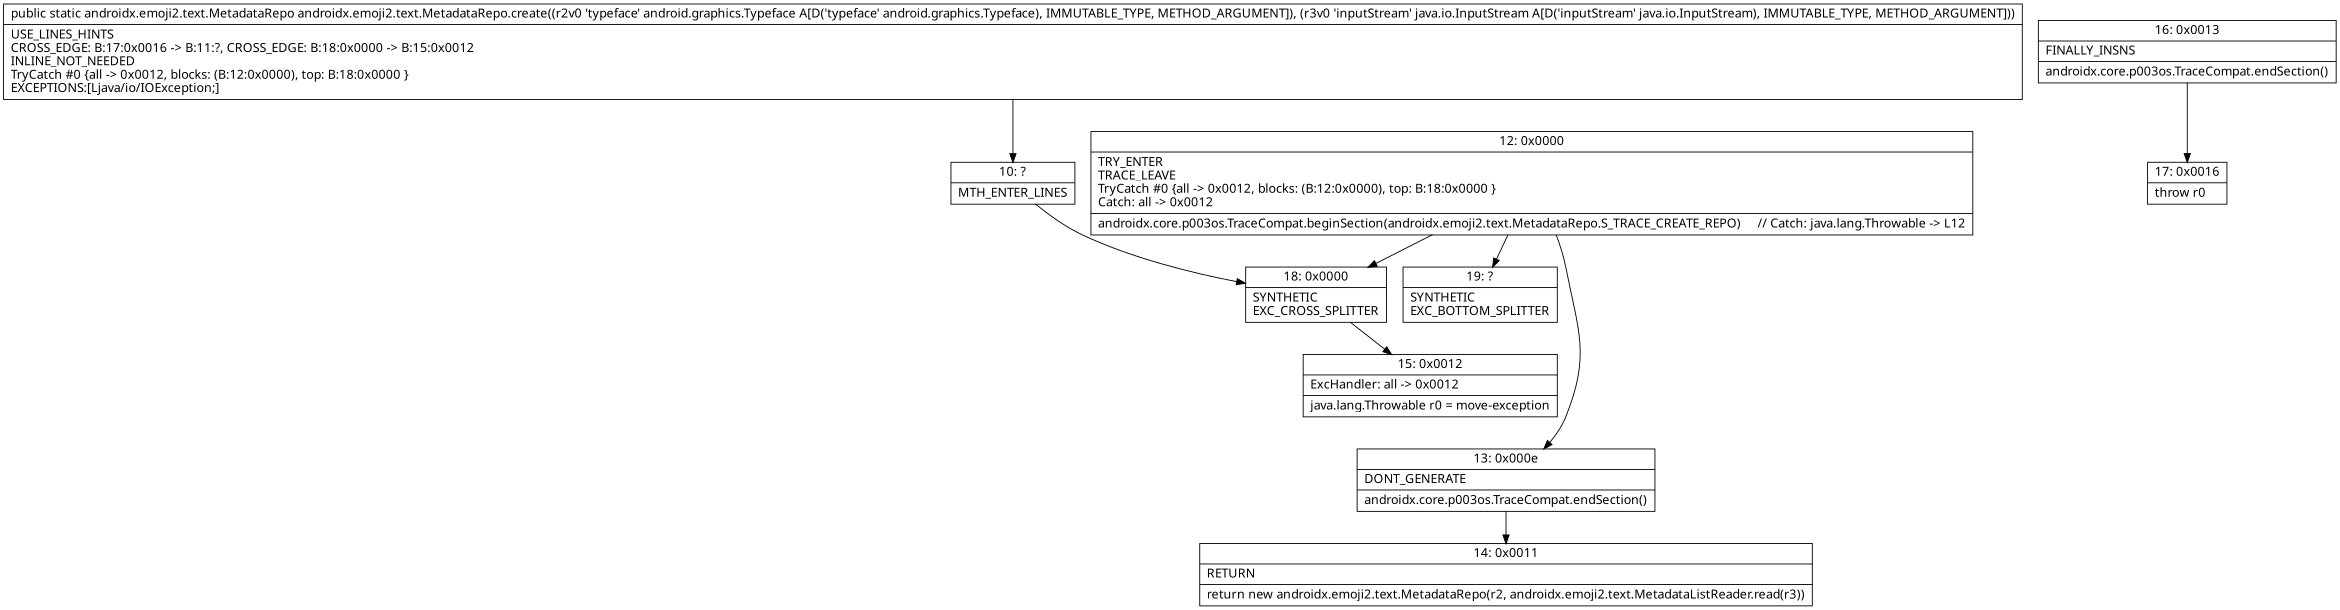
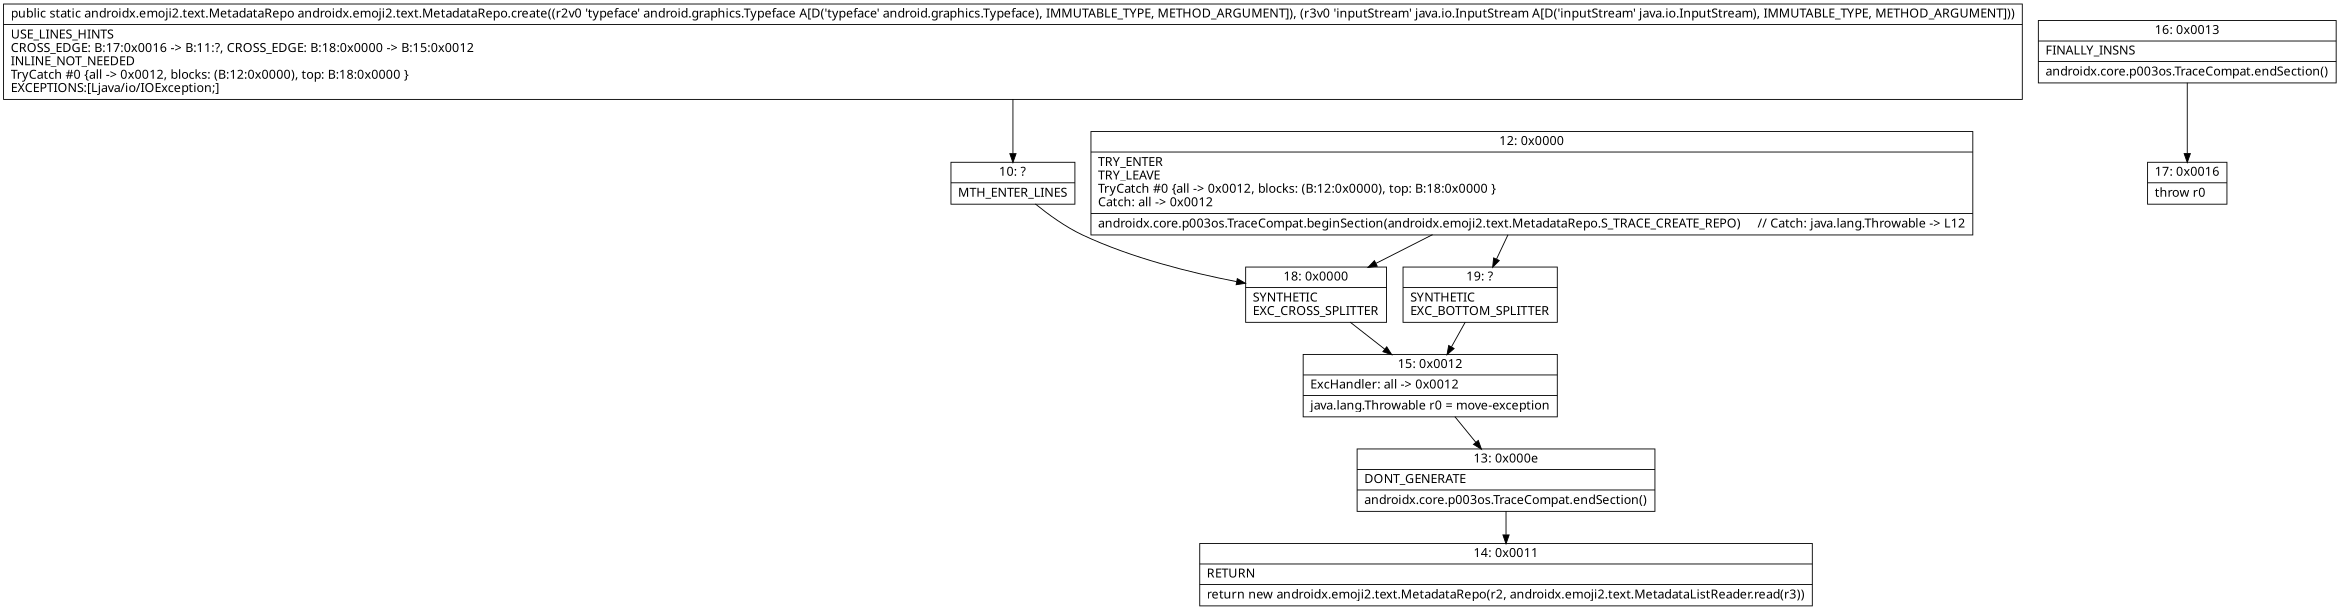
(1137, 176) -> (1129, 176)
none -> (1458, 334)
(1580, 341) -> (1465, 429)
